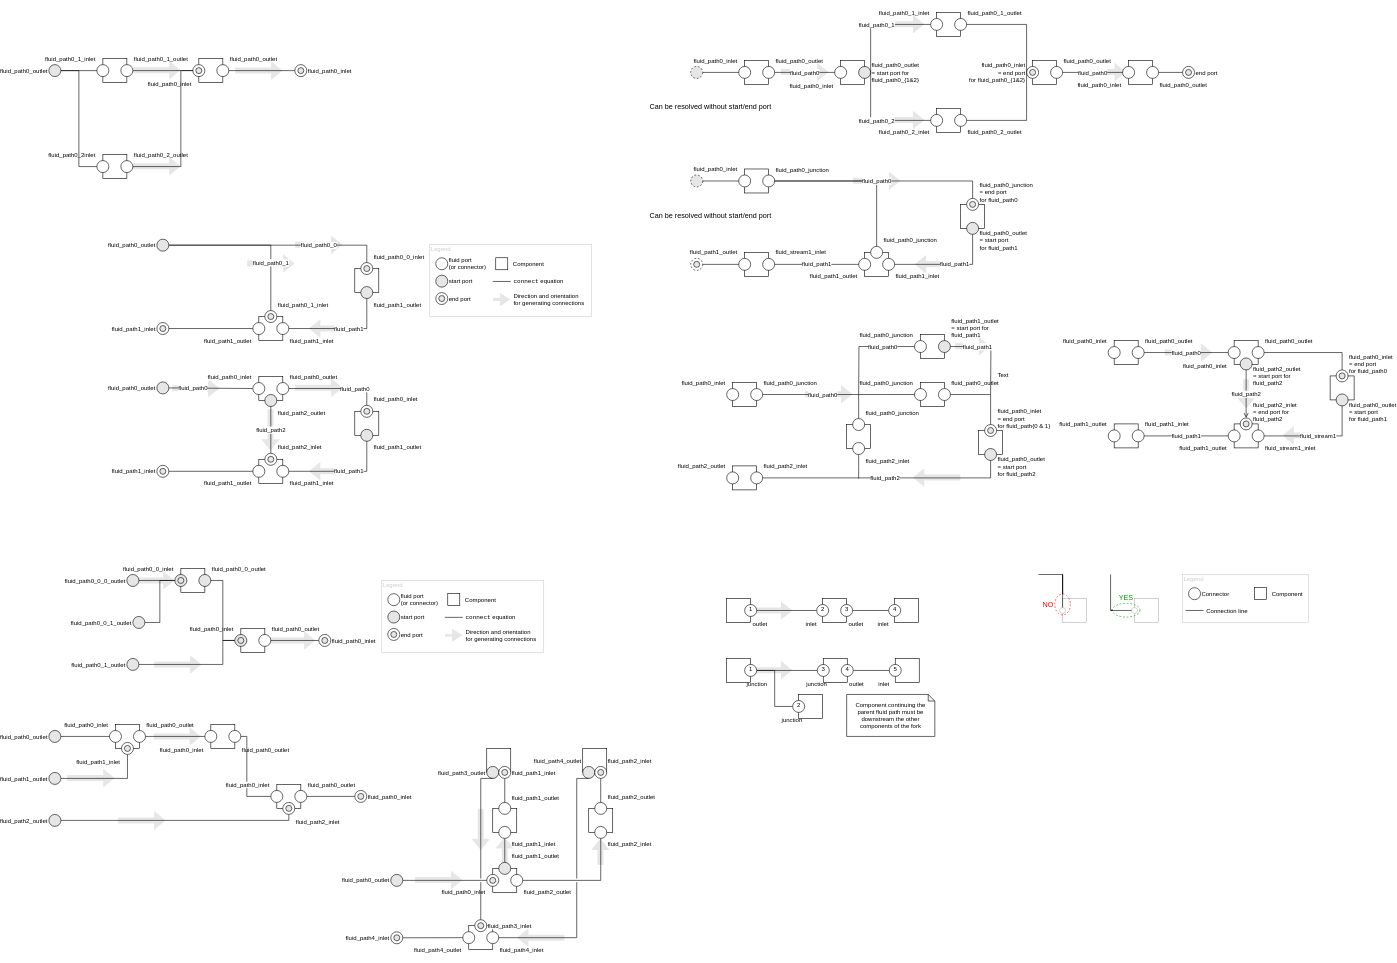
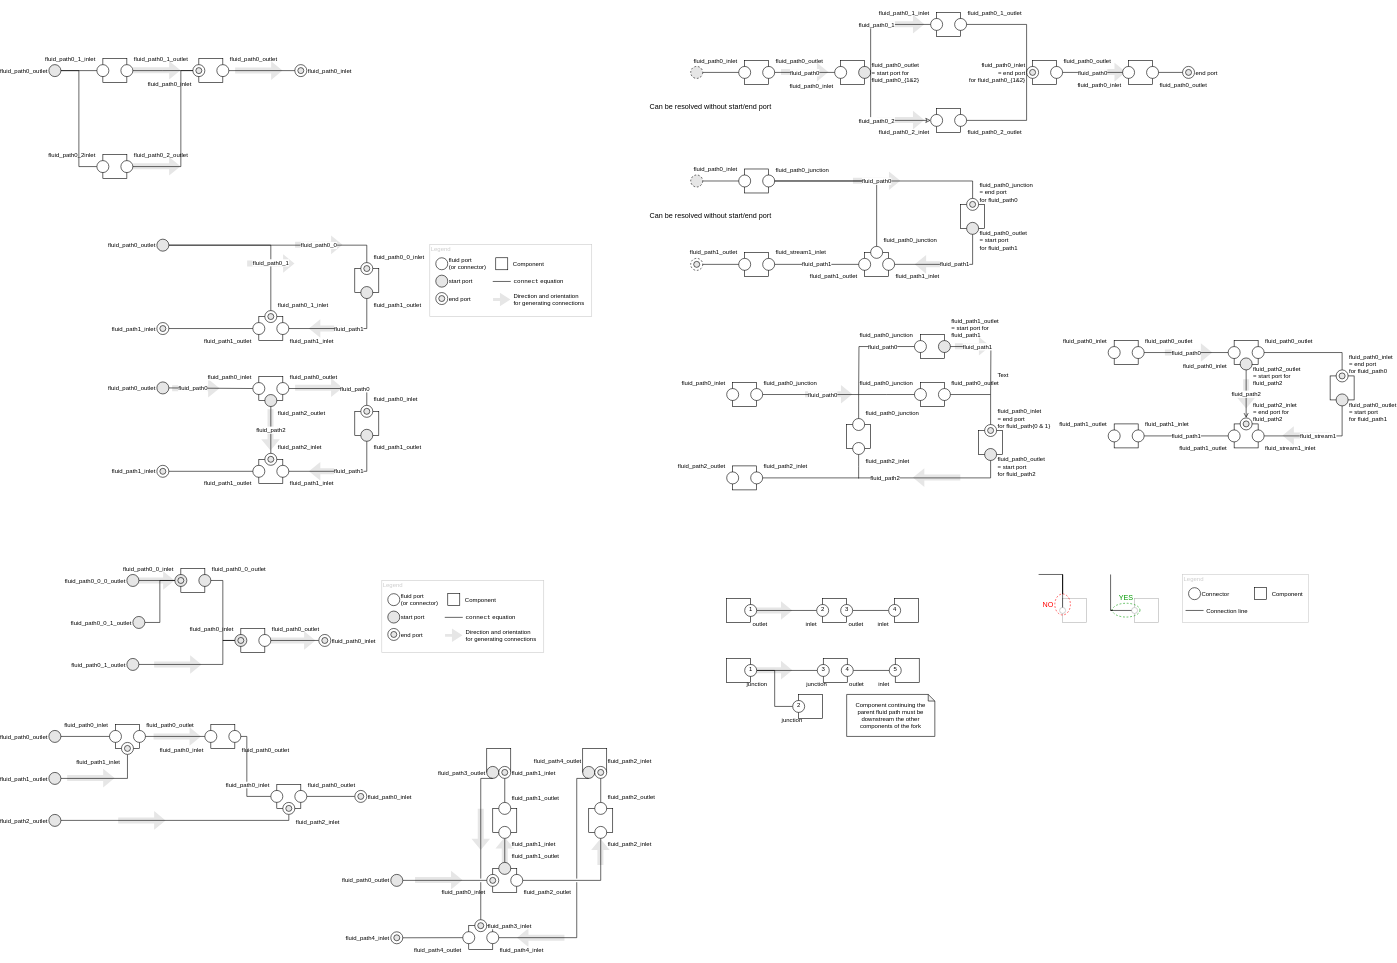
(926, 120) -> (925, 120)
